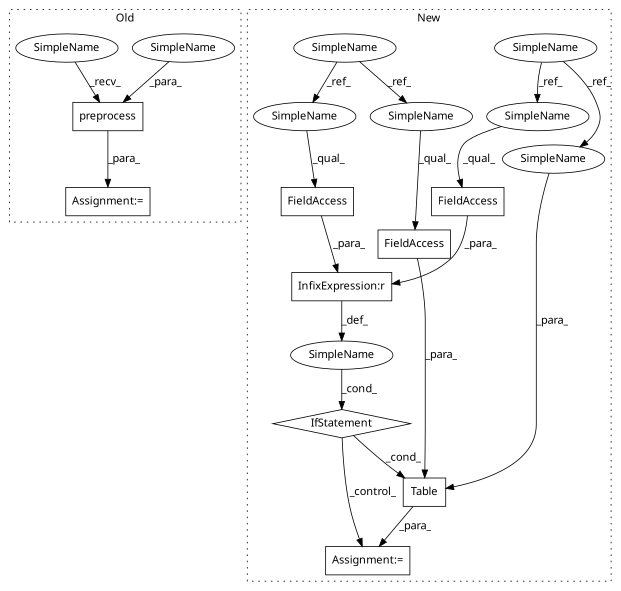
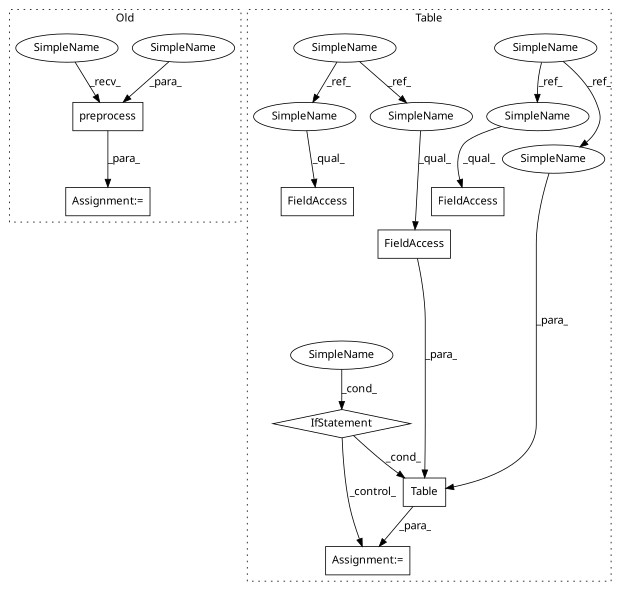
(429, 19) -> (429, 19)
(342, 287) -> none
